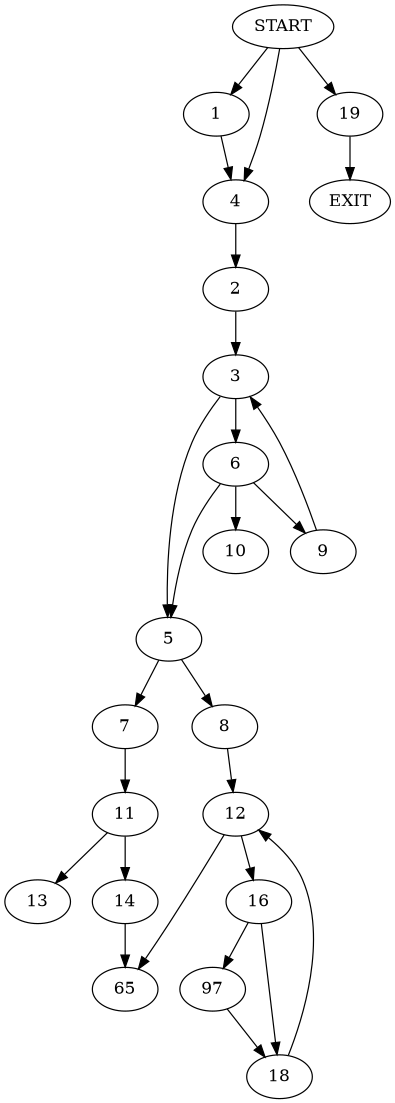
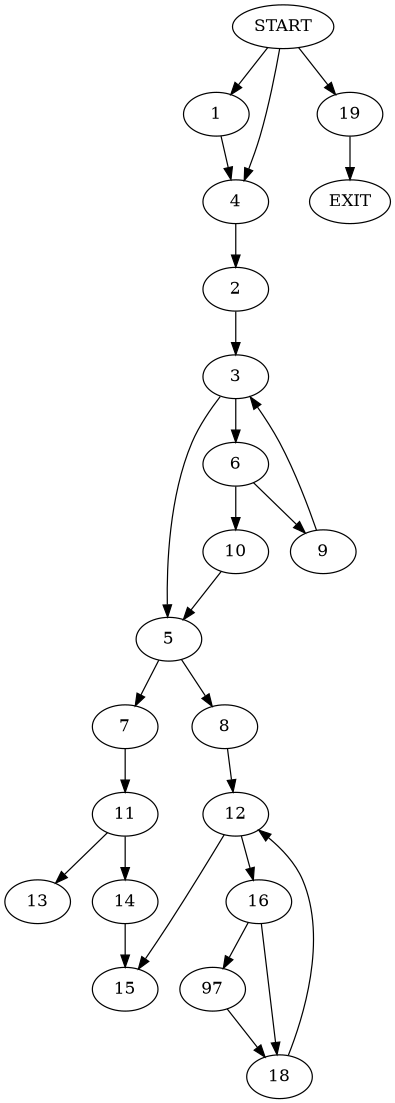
(188, 541) -> (206, 591)
(125, 989) -> (125, 989)
